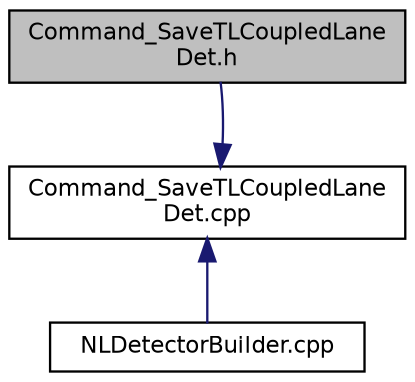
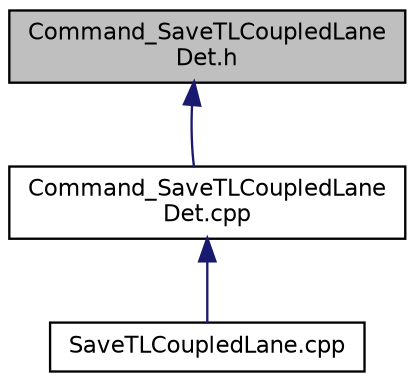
(223, 113) -> (192, 136)
(207, 347) -> (207, 347)
